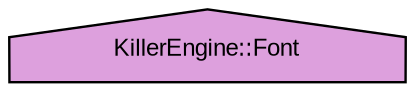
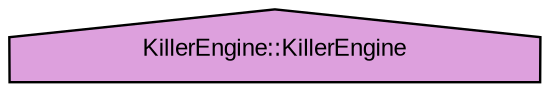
(207, 50) -> (275, 50)
